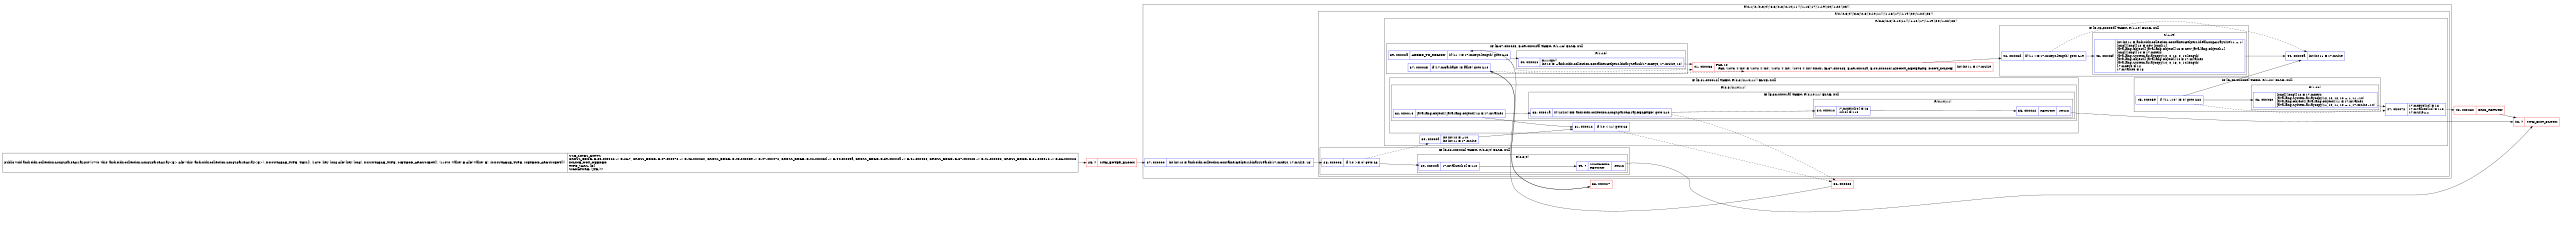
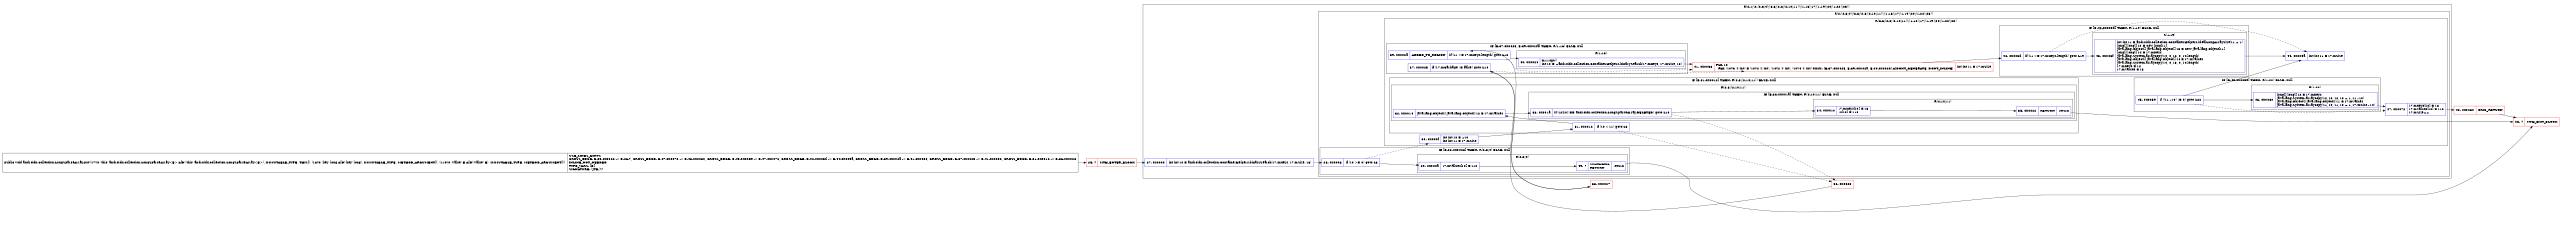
(1526, 123) -> (1527, 119)
